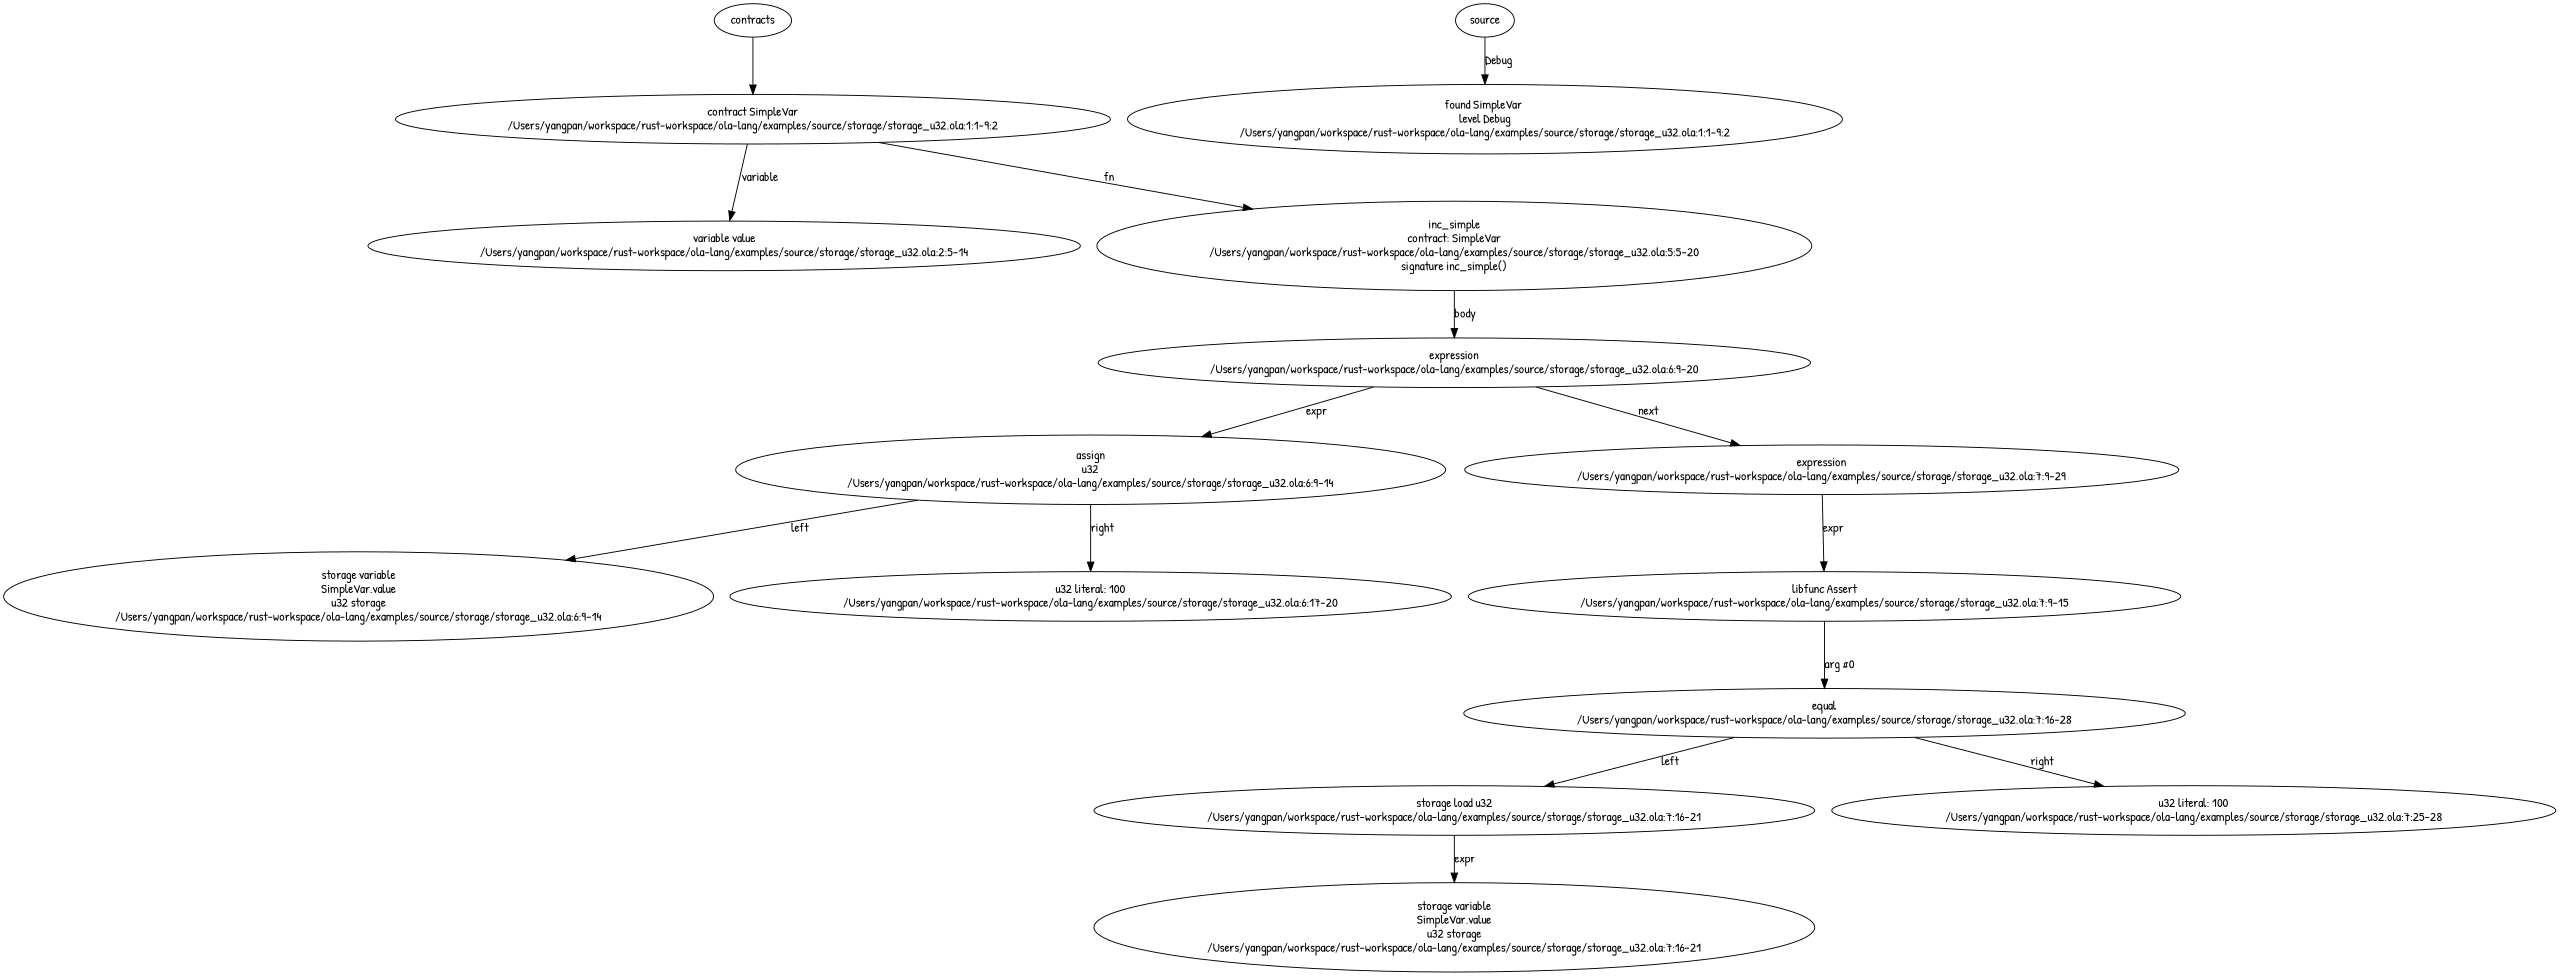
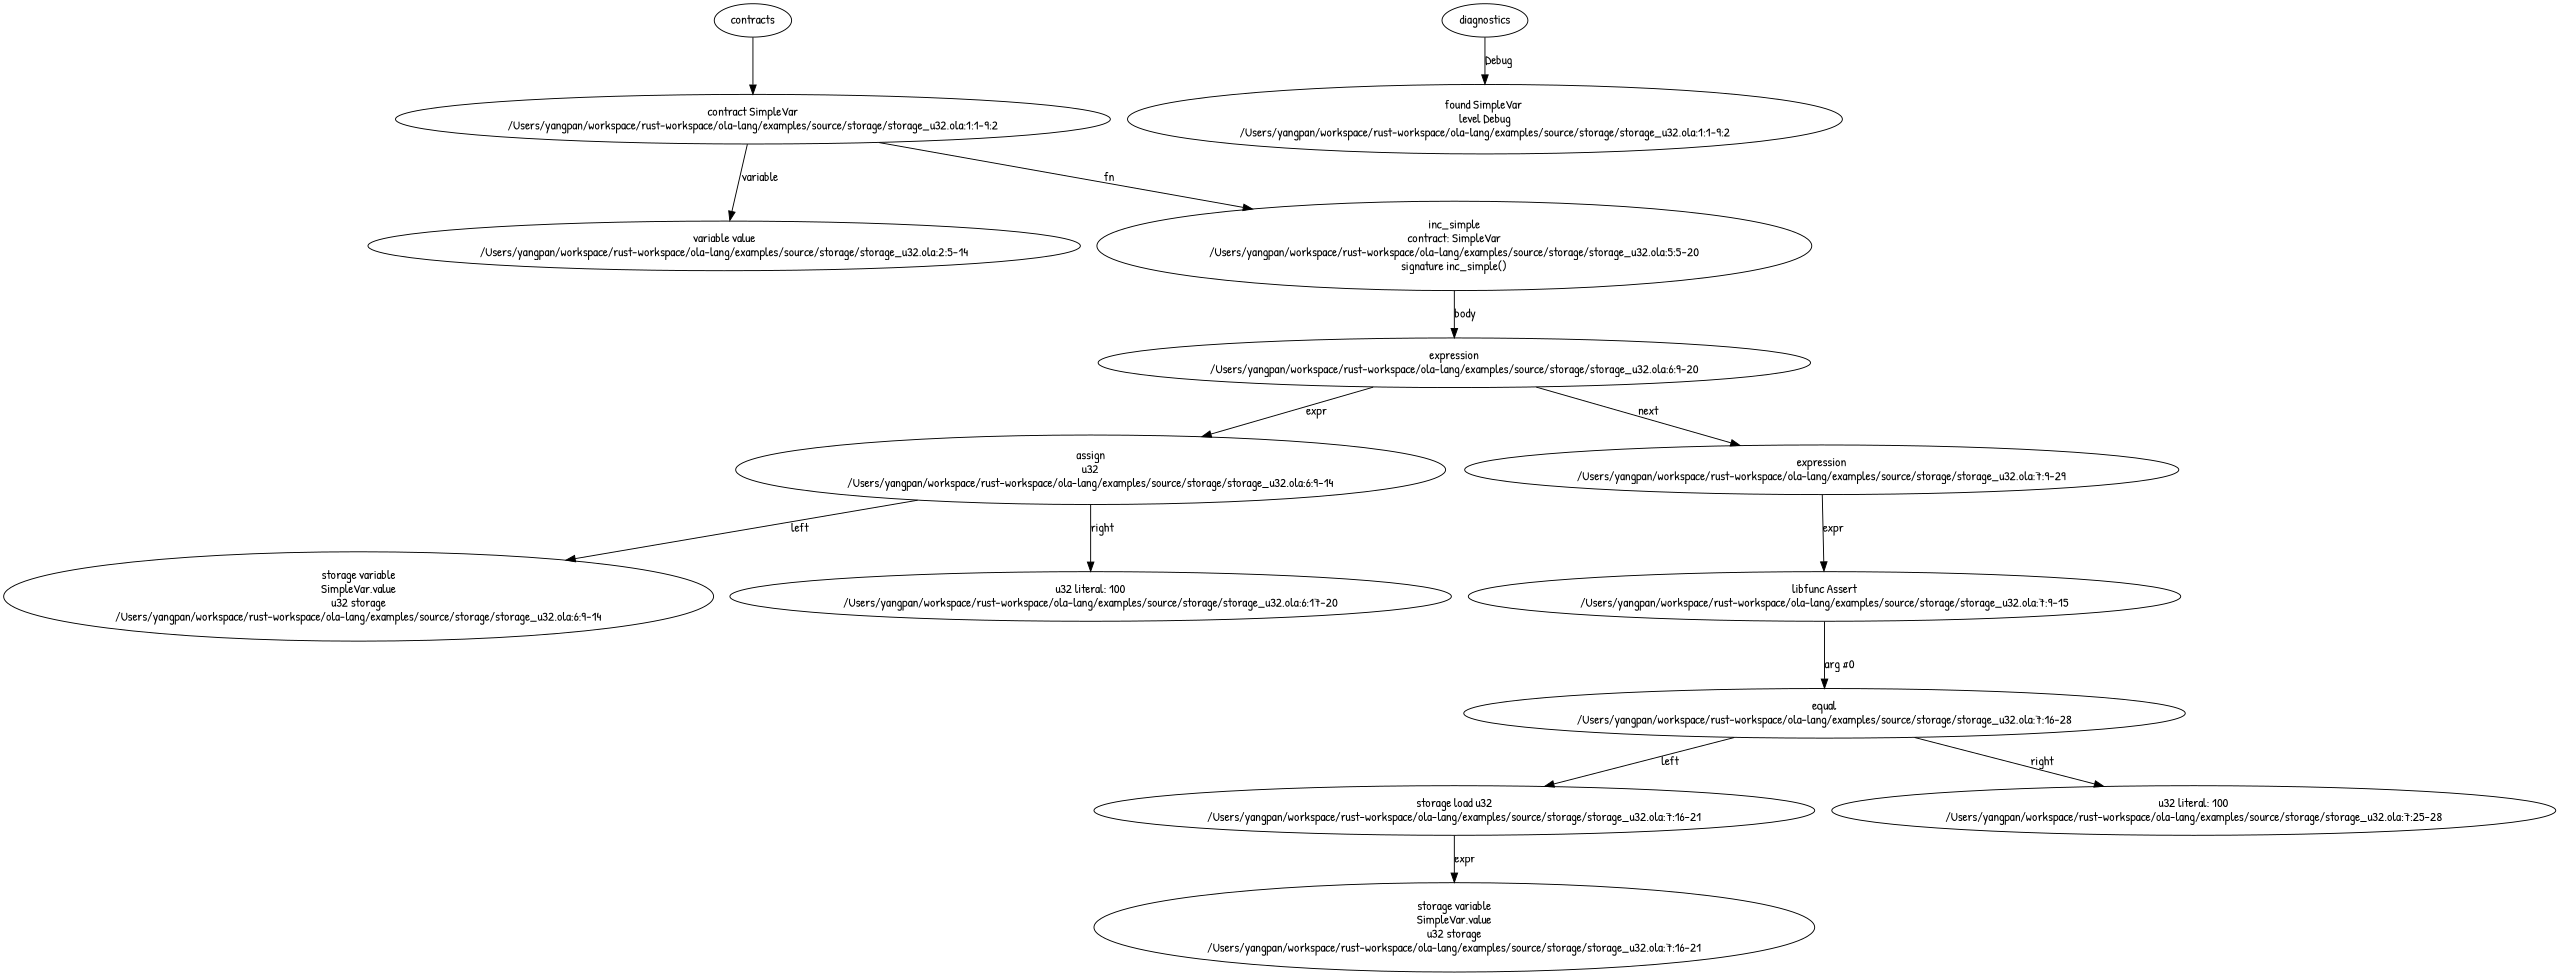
(1485, 20) -> (1485, 20)
